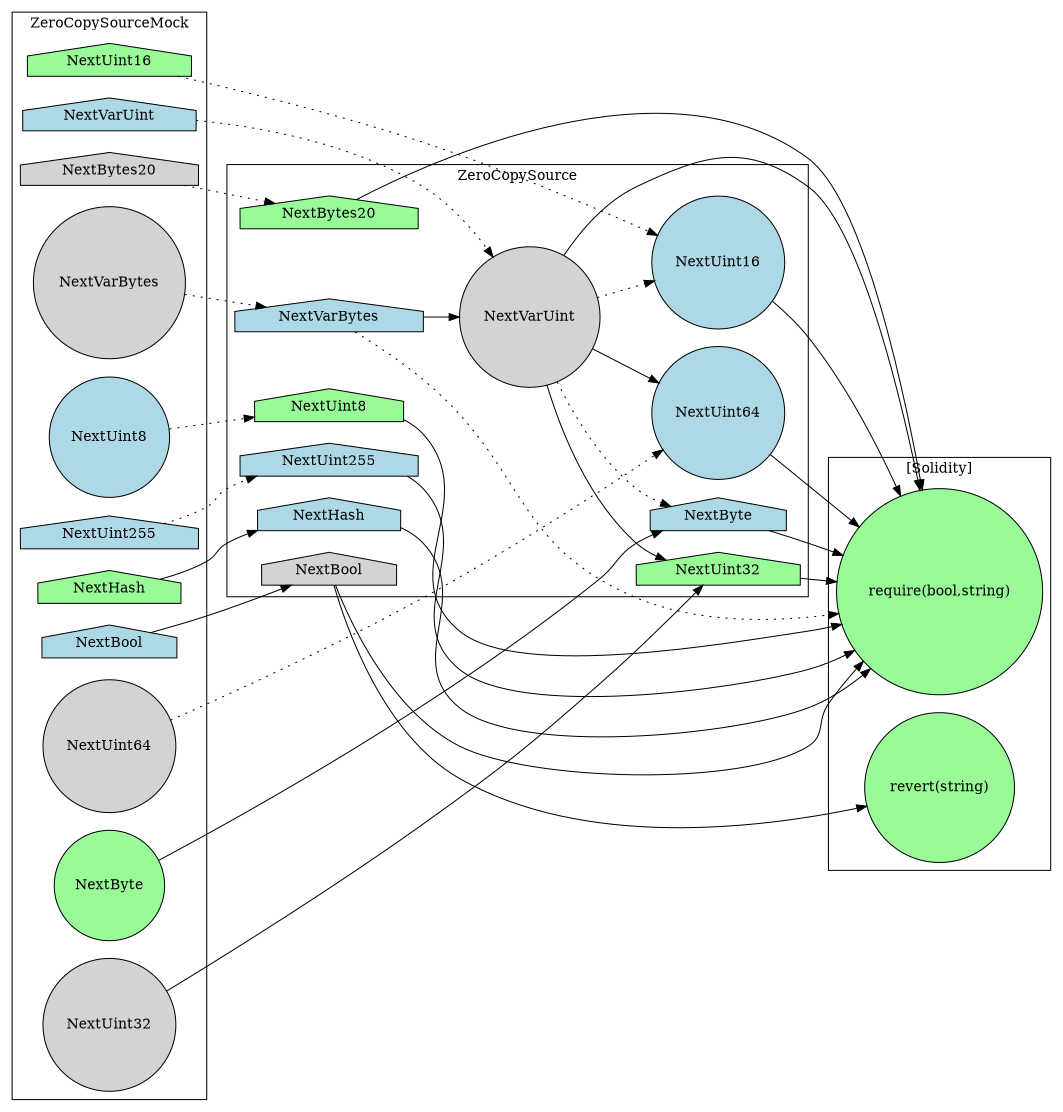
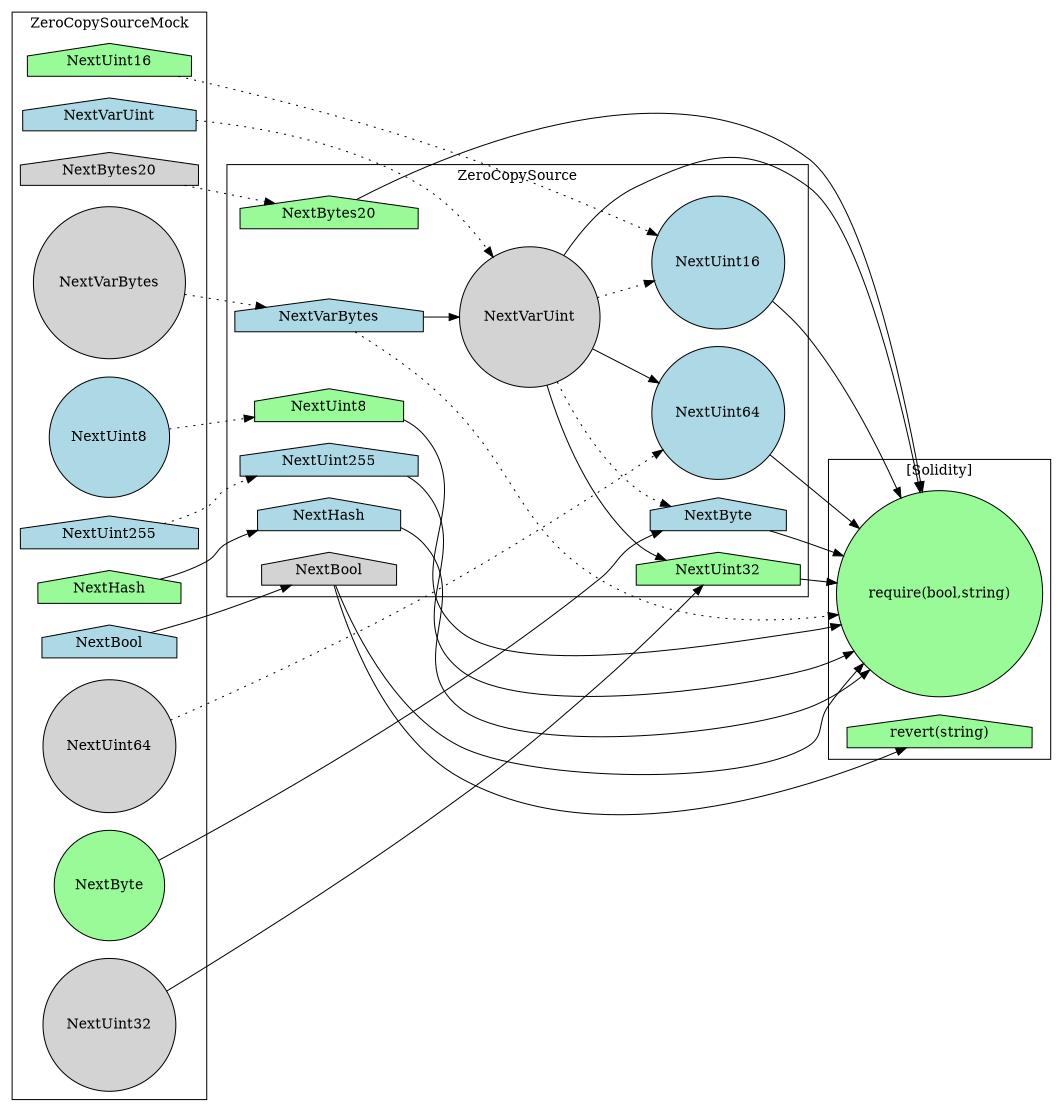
(940, 788) -> (940, 733)
